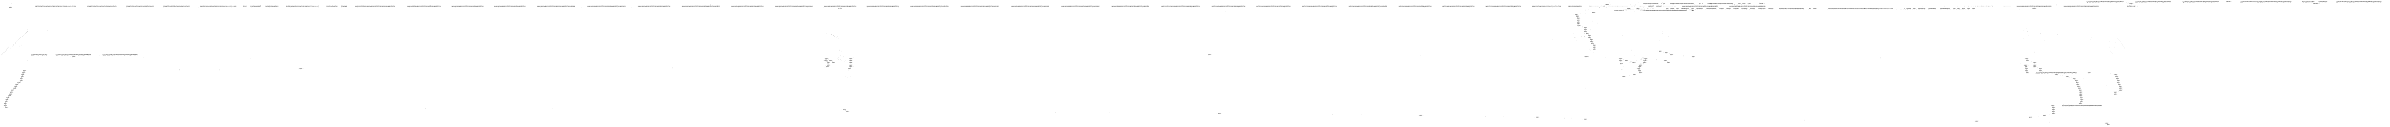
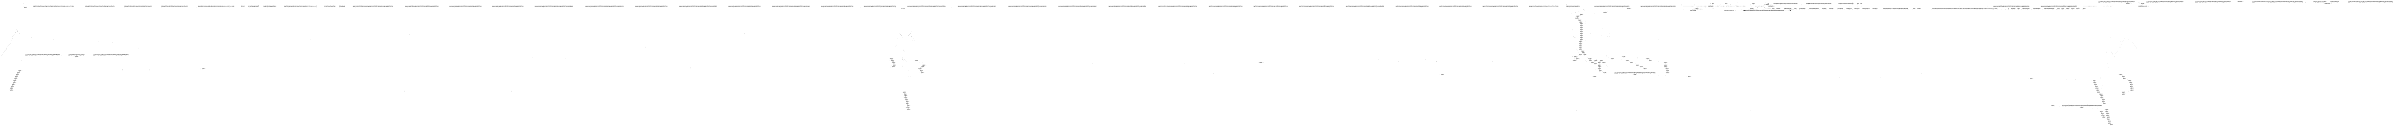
none -> (1693, 10)
